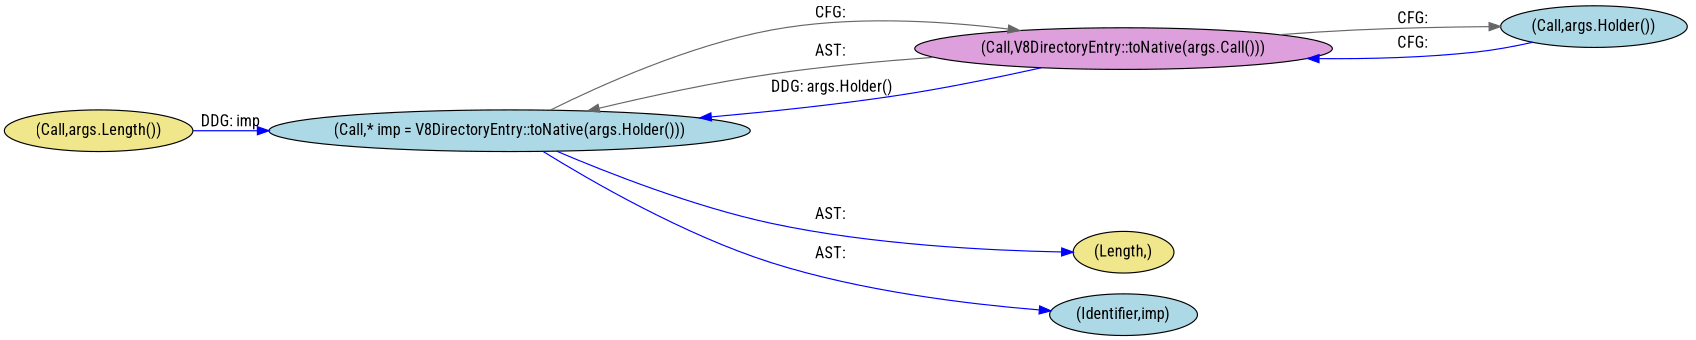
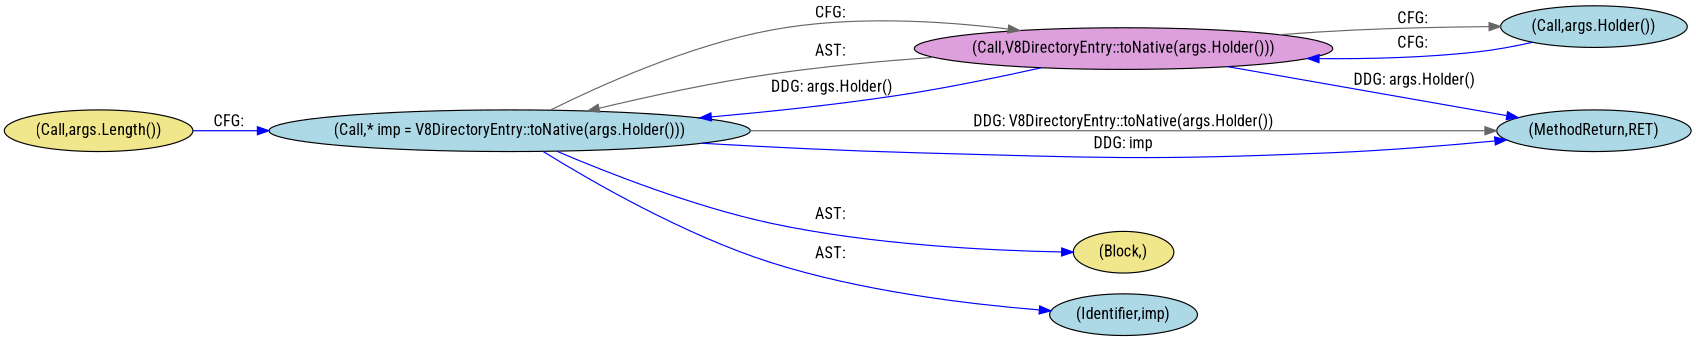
(1124, 49) -> (1124, 49)
(231, 122) -> (231, 122)
none -> (1594, 131)
(1124, 252) -> (1124, 252)
